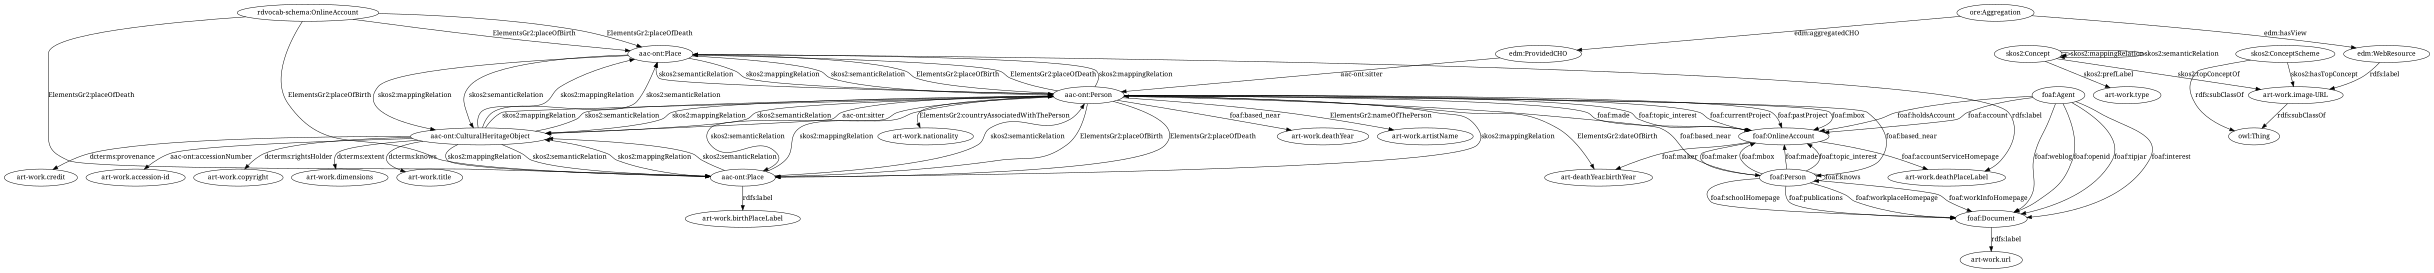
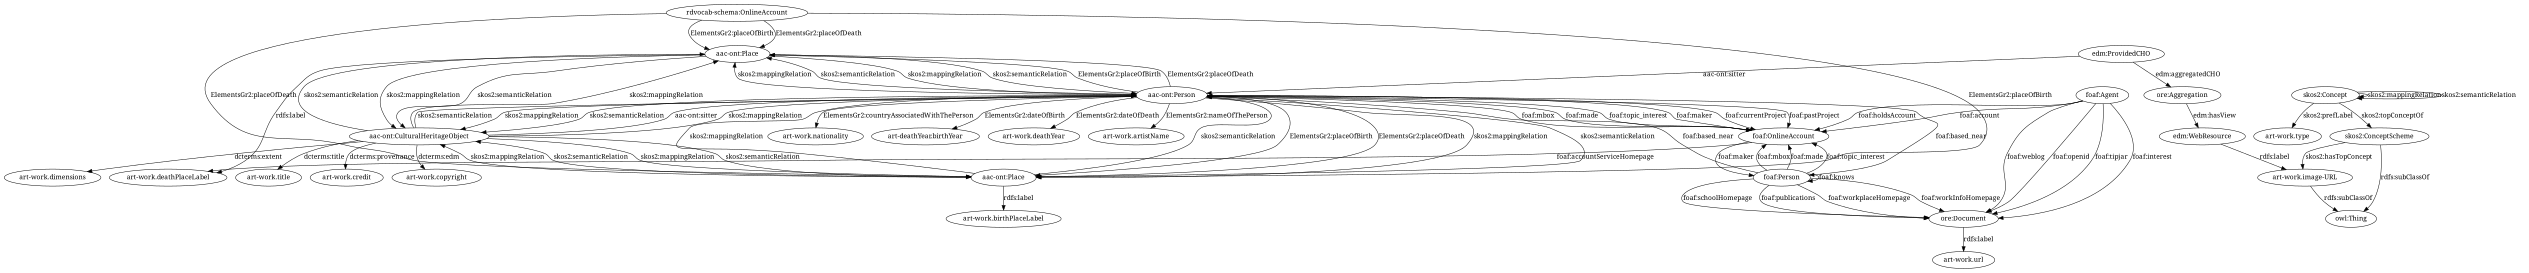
(1771, 33) -> (2150, 73)
(2156, 74) -> (2354, 113)
(1255, 116) -> (1118, 116)
(1687, 149) -> (1483, 99)
(299, 157) -> (439, 157)
(413, 157) -> (324, 157)
(136, 178) -> none
(1991, 219) -> (1964, 219)
